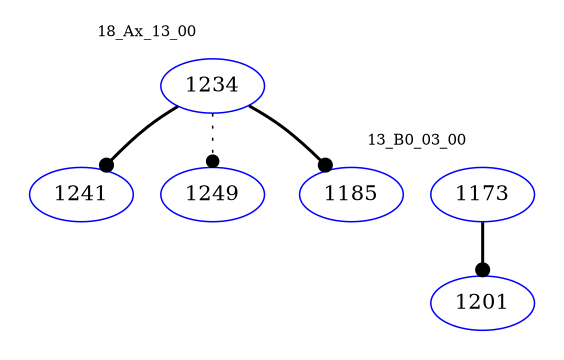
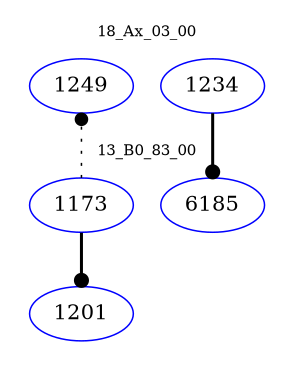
(147, 32) -> (147, 32)
(213, 134) -> (81, 152)
(417, 141) -> (147, 152)
(81, 195) -> none
(351, 195) -> (213, 205)
